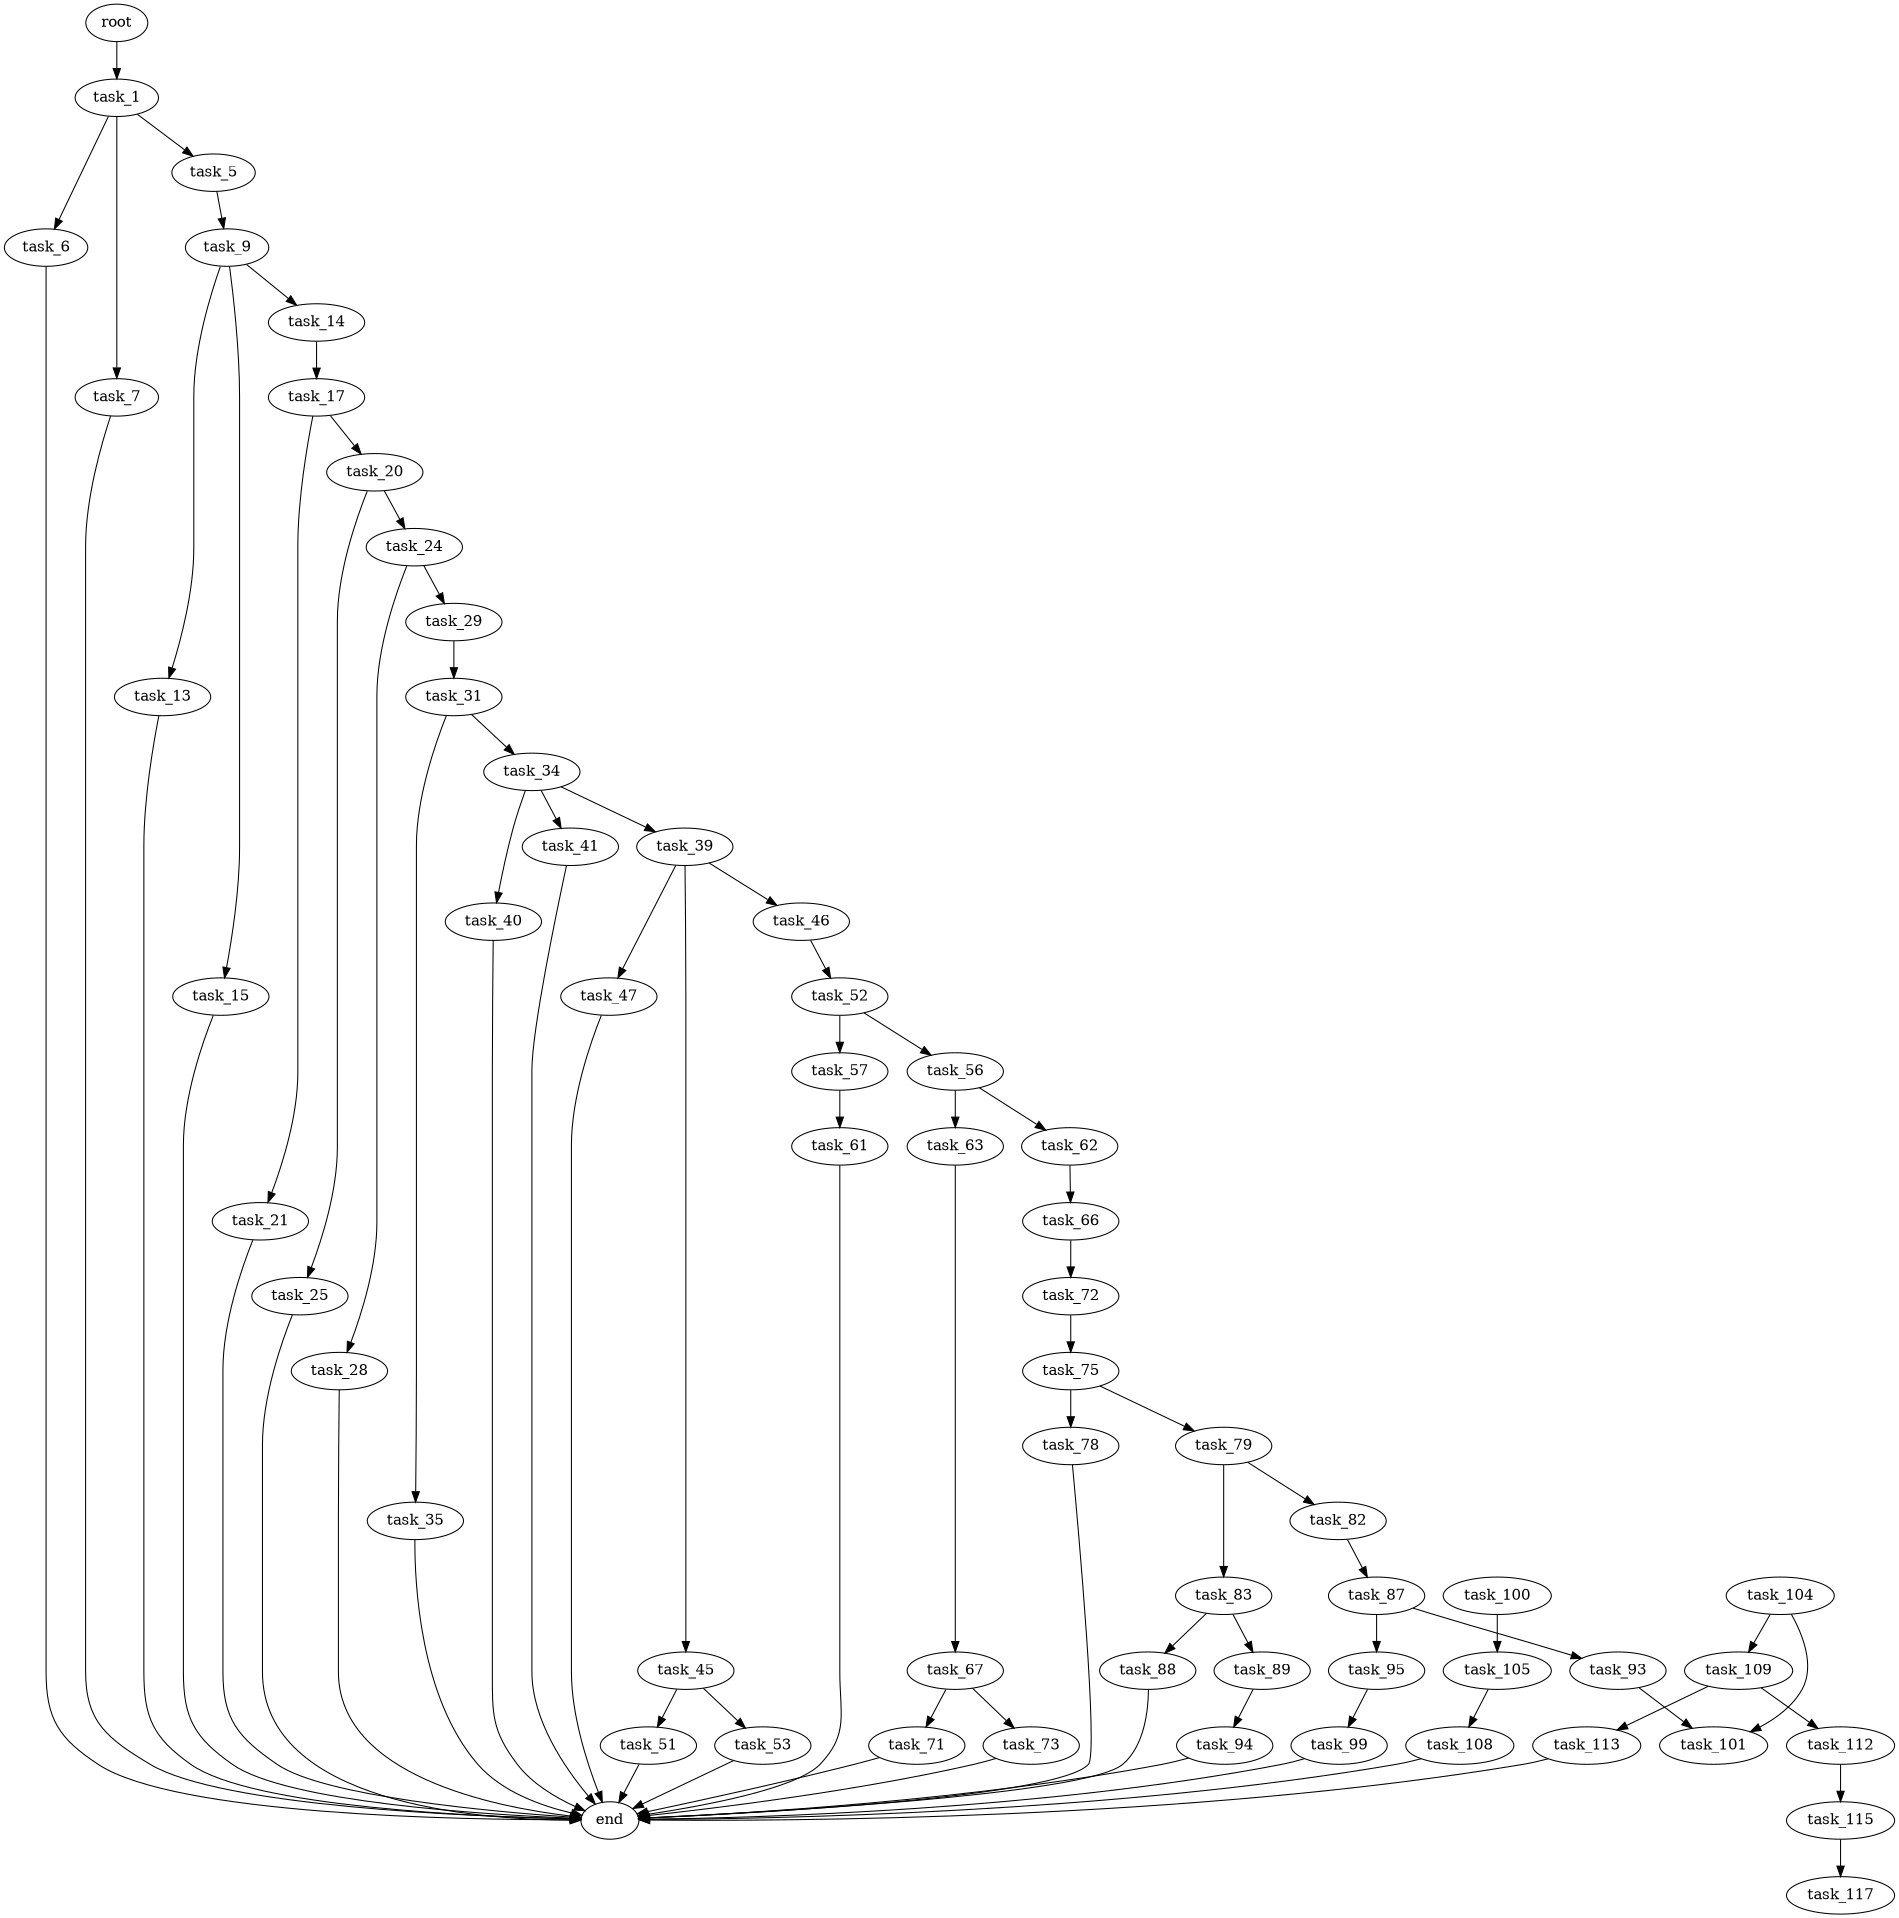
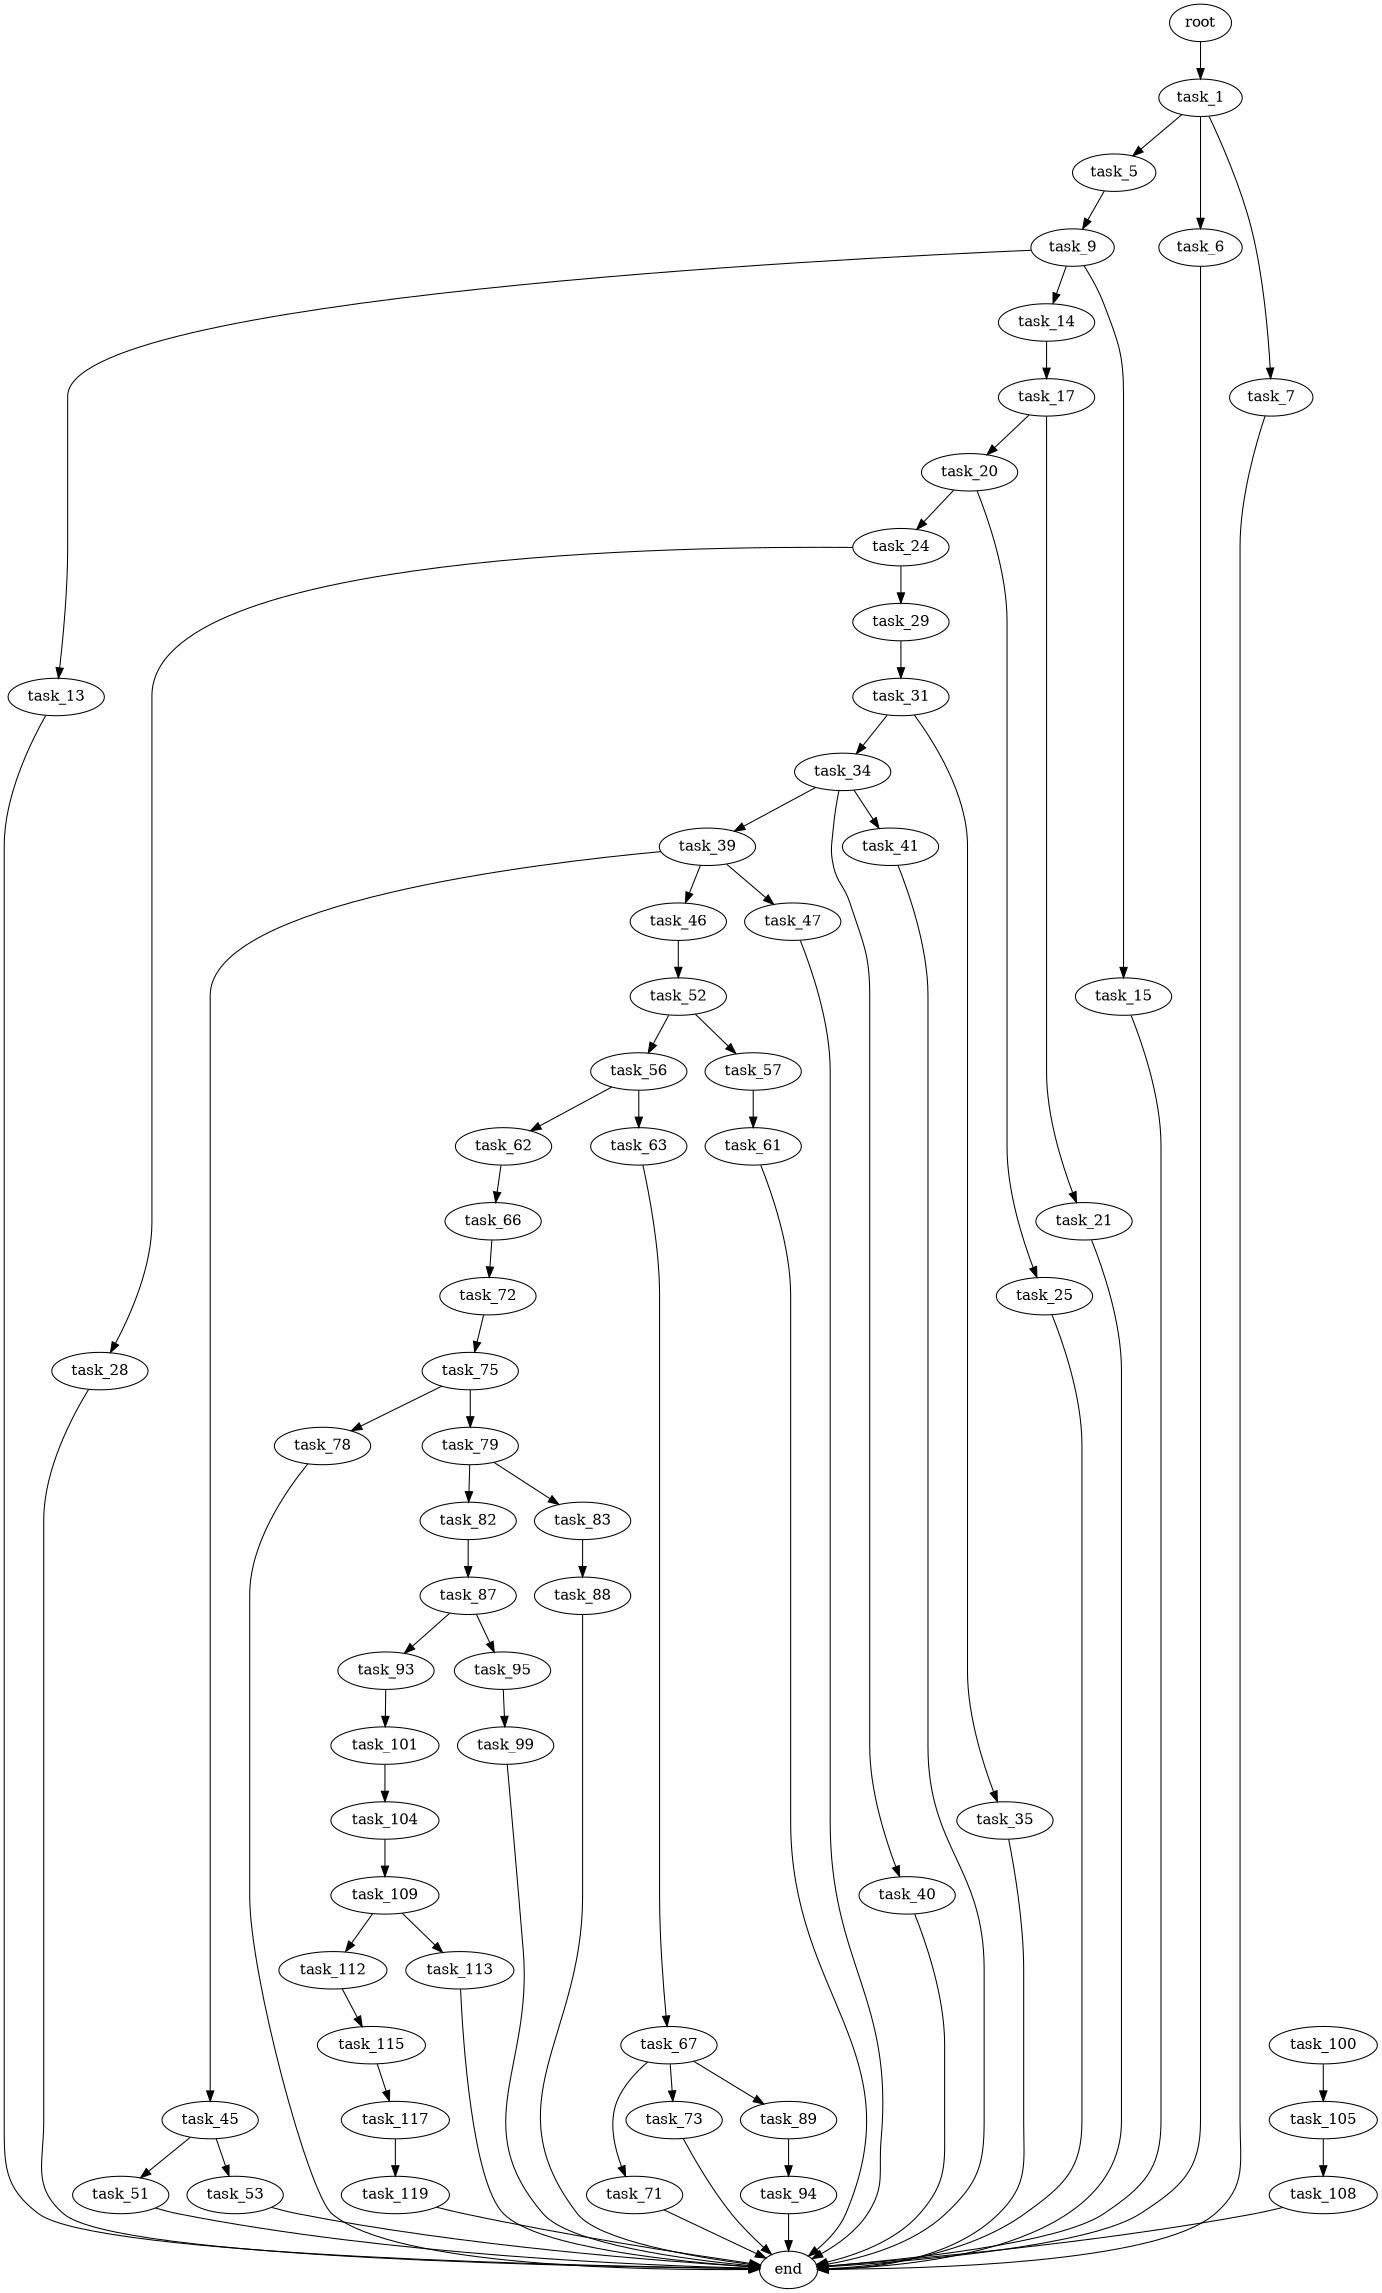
(1240, 1629) -> (724, 2080)
(1806, 1679) -> (385, 1778)
none -> (395, 2195)
